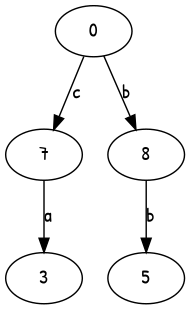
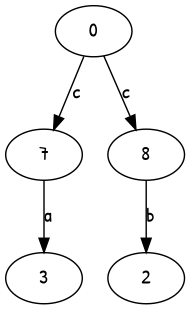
(127, 93) -> (126, 93)
(146, 278) -> (146, 278)
